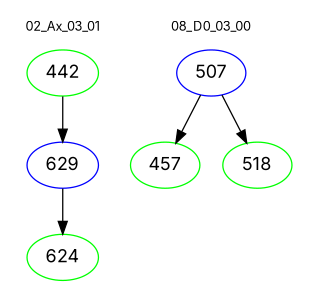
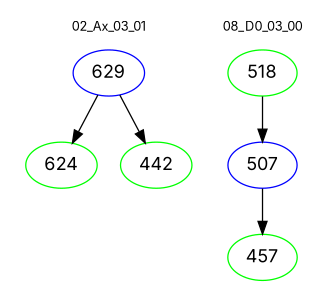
(63, 113) -> (130, 113)
(231, 113) -> (263, 113)
